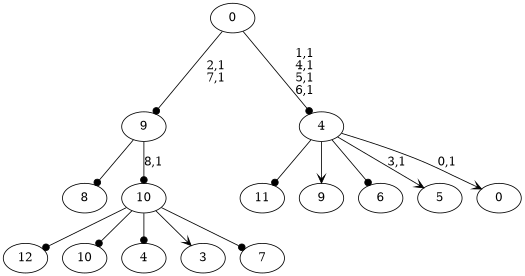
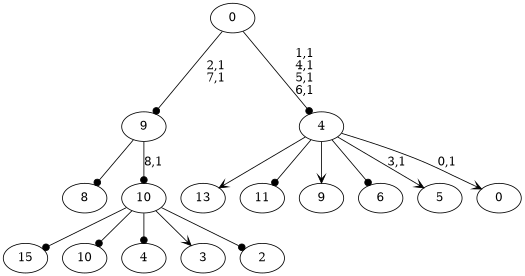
none -> (203, 198)
(25, 258) -> (25, 258)
(262, 258) -> (262, 258)
